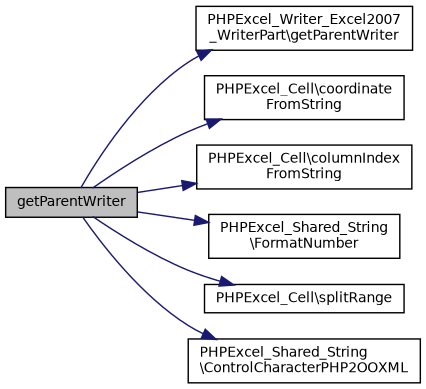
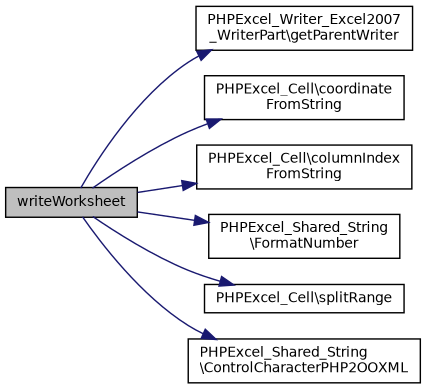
(71, 202) -> (71, 202)
